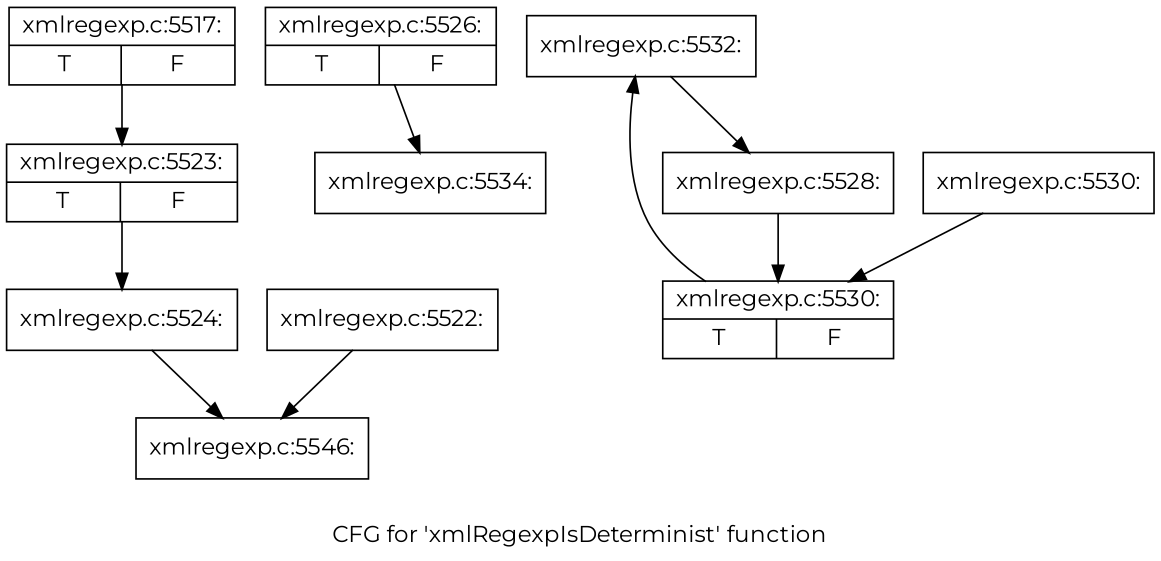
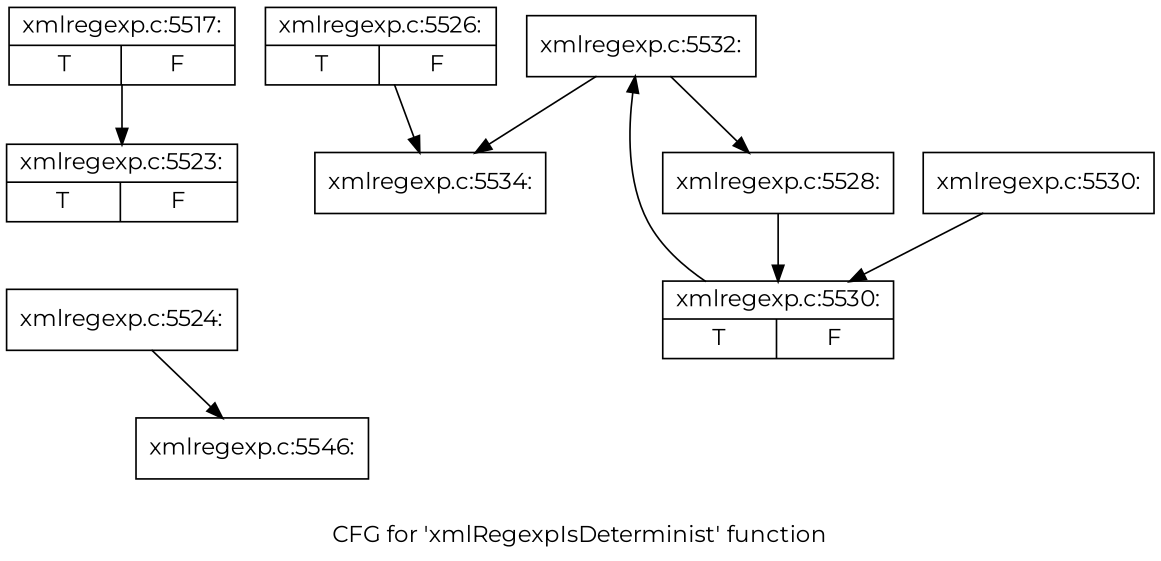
none -> (543, 110)
(122, 247) -> none
(382, 320) -> none
